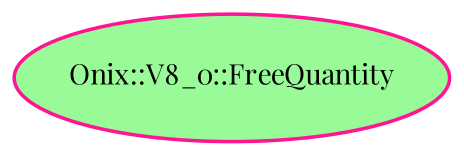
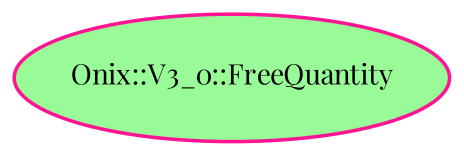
(232, 78) -> (232, 78)
